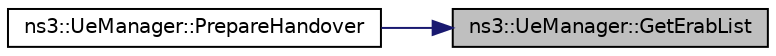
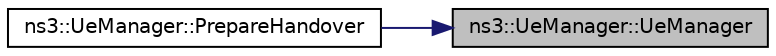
(610, 28) -> (610, 28)
